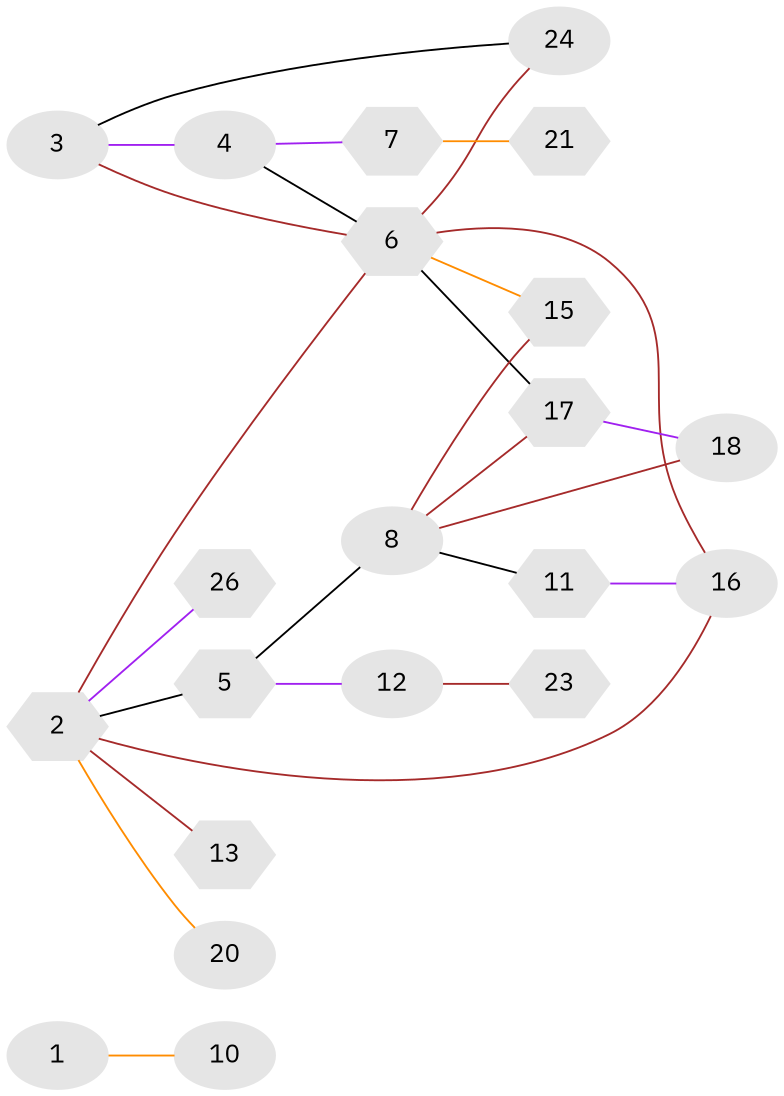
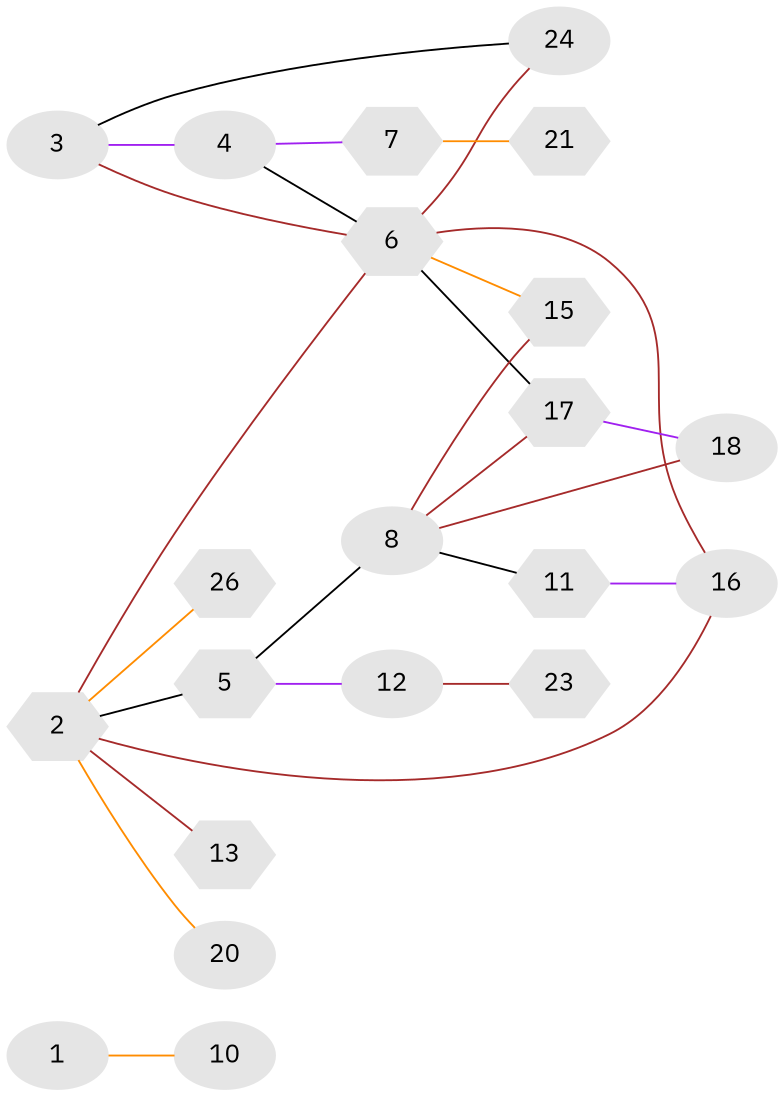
(141, 655) -> (141, 655)
